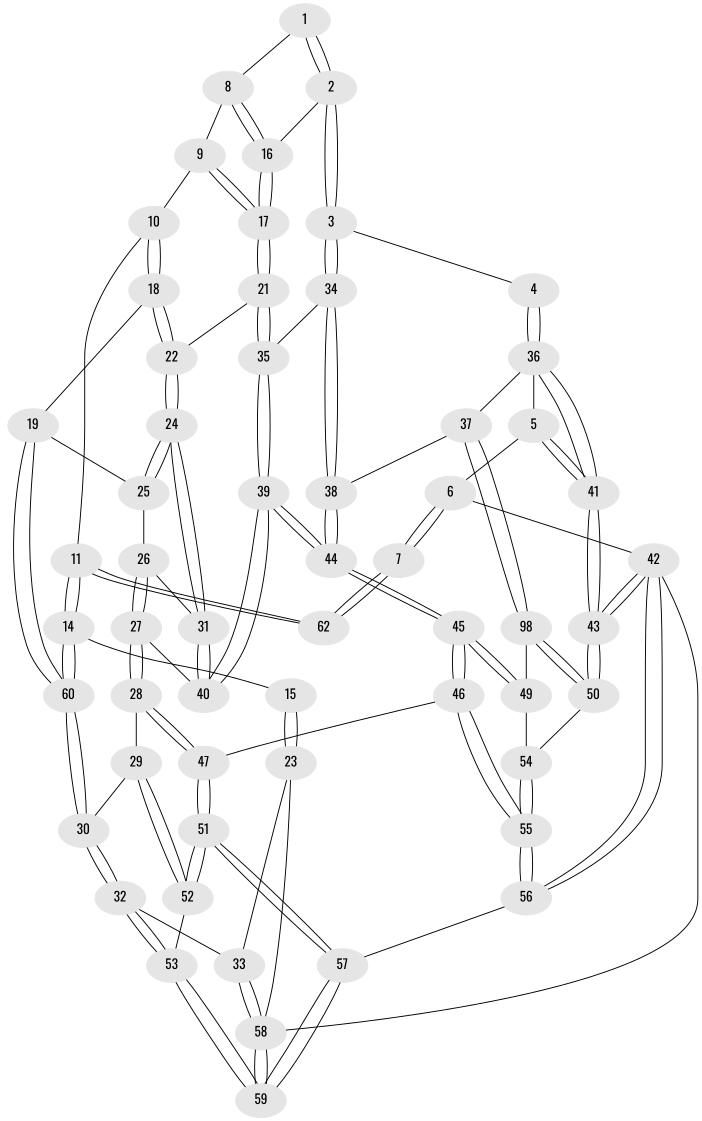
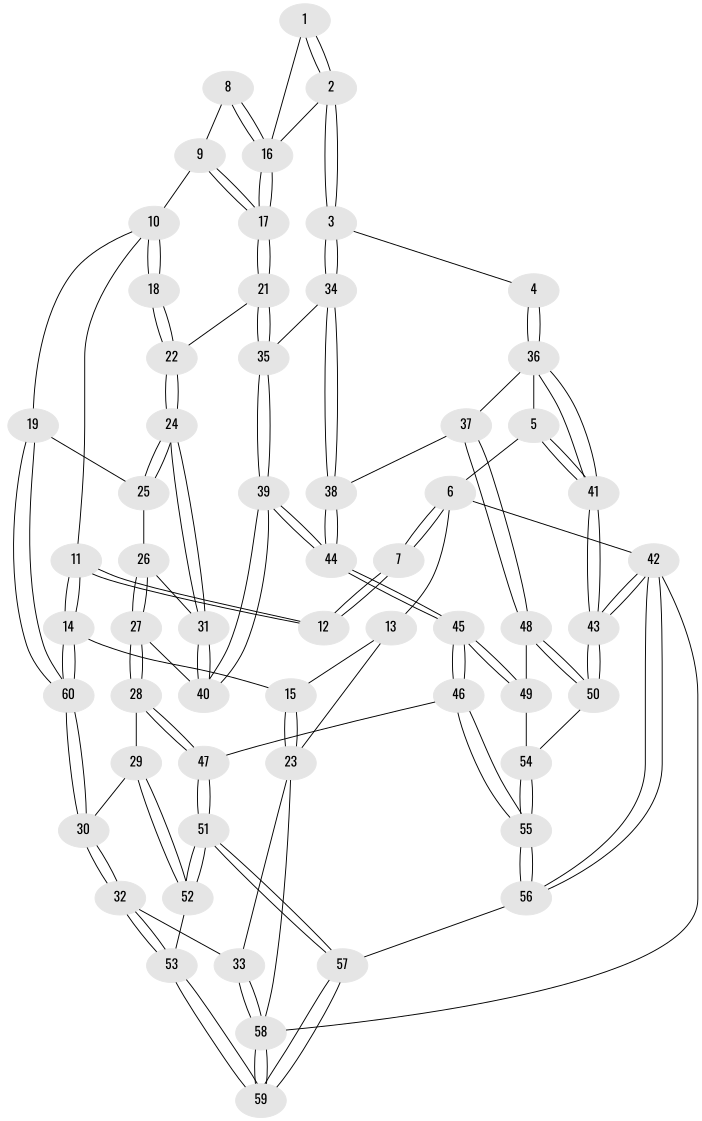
(266, 54) -> (286, 88)
(94, 358) -> (55, 303)
(324, 628) -> (324, 628)
none -> (391, 628)
(526, 628) -> (526, 628)
